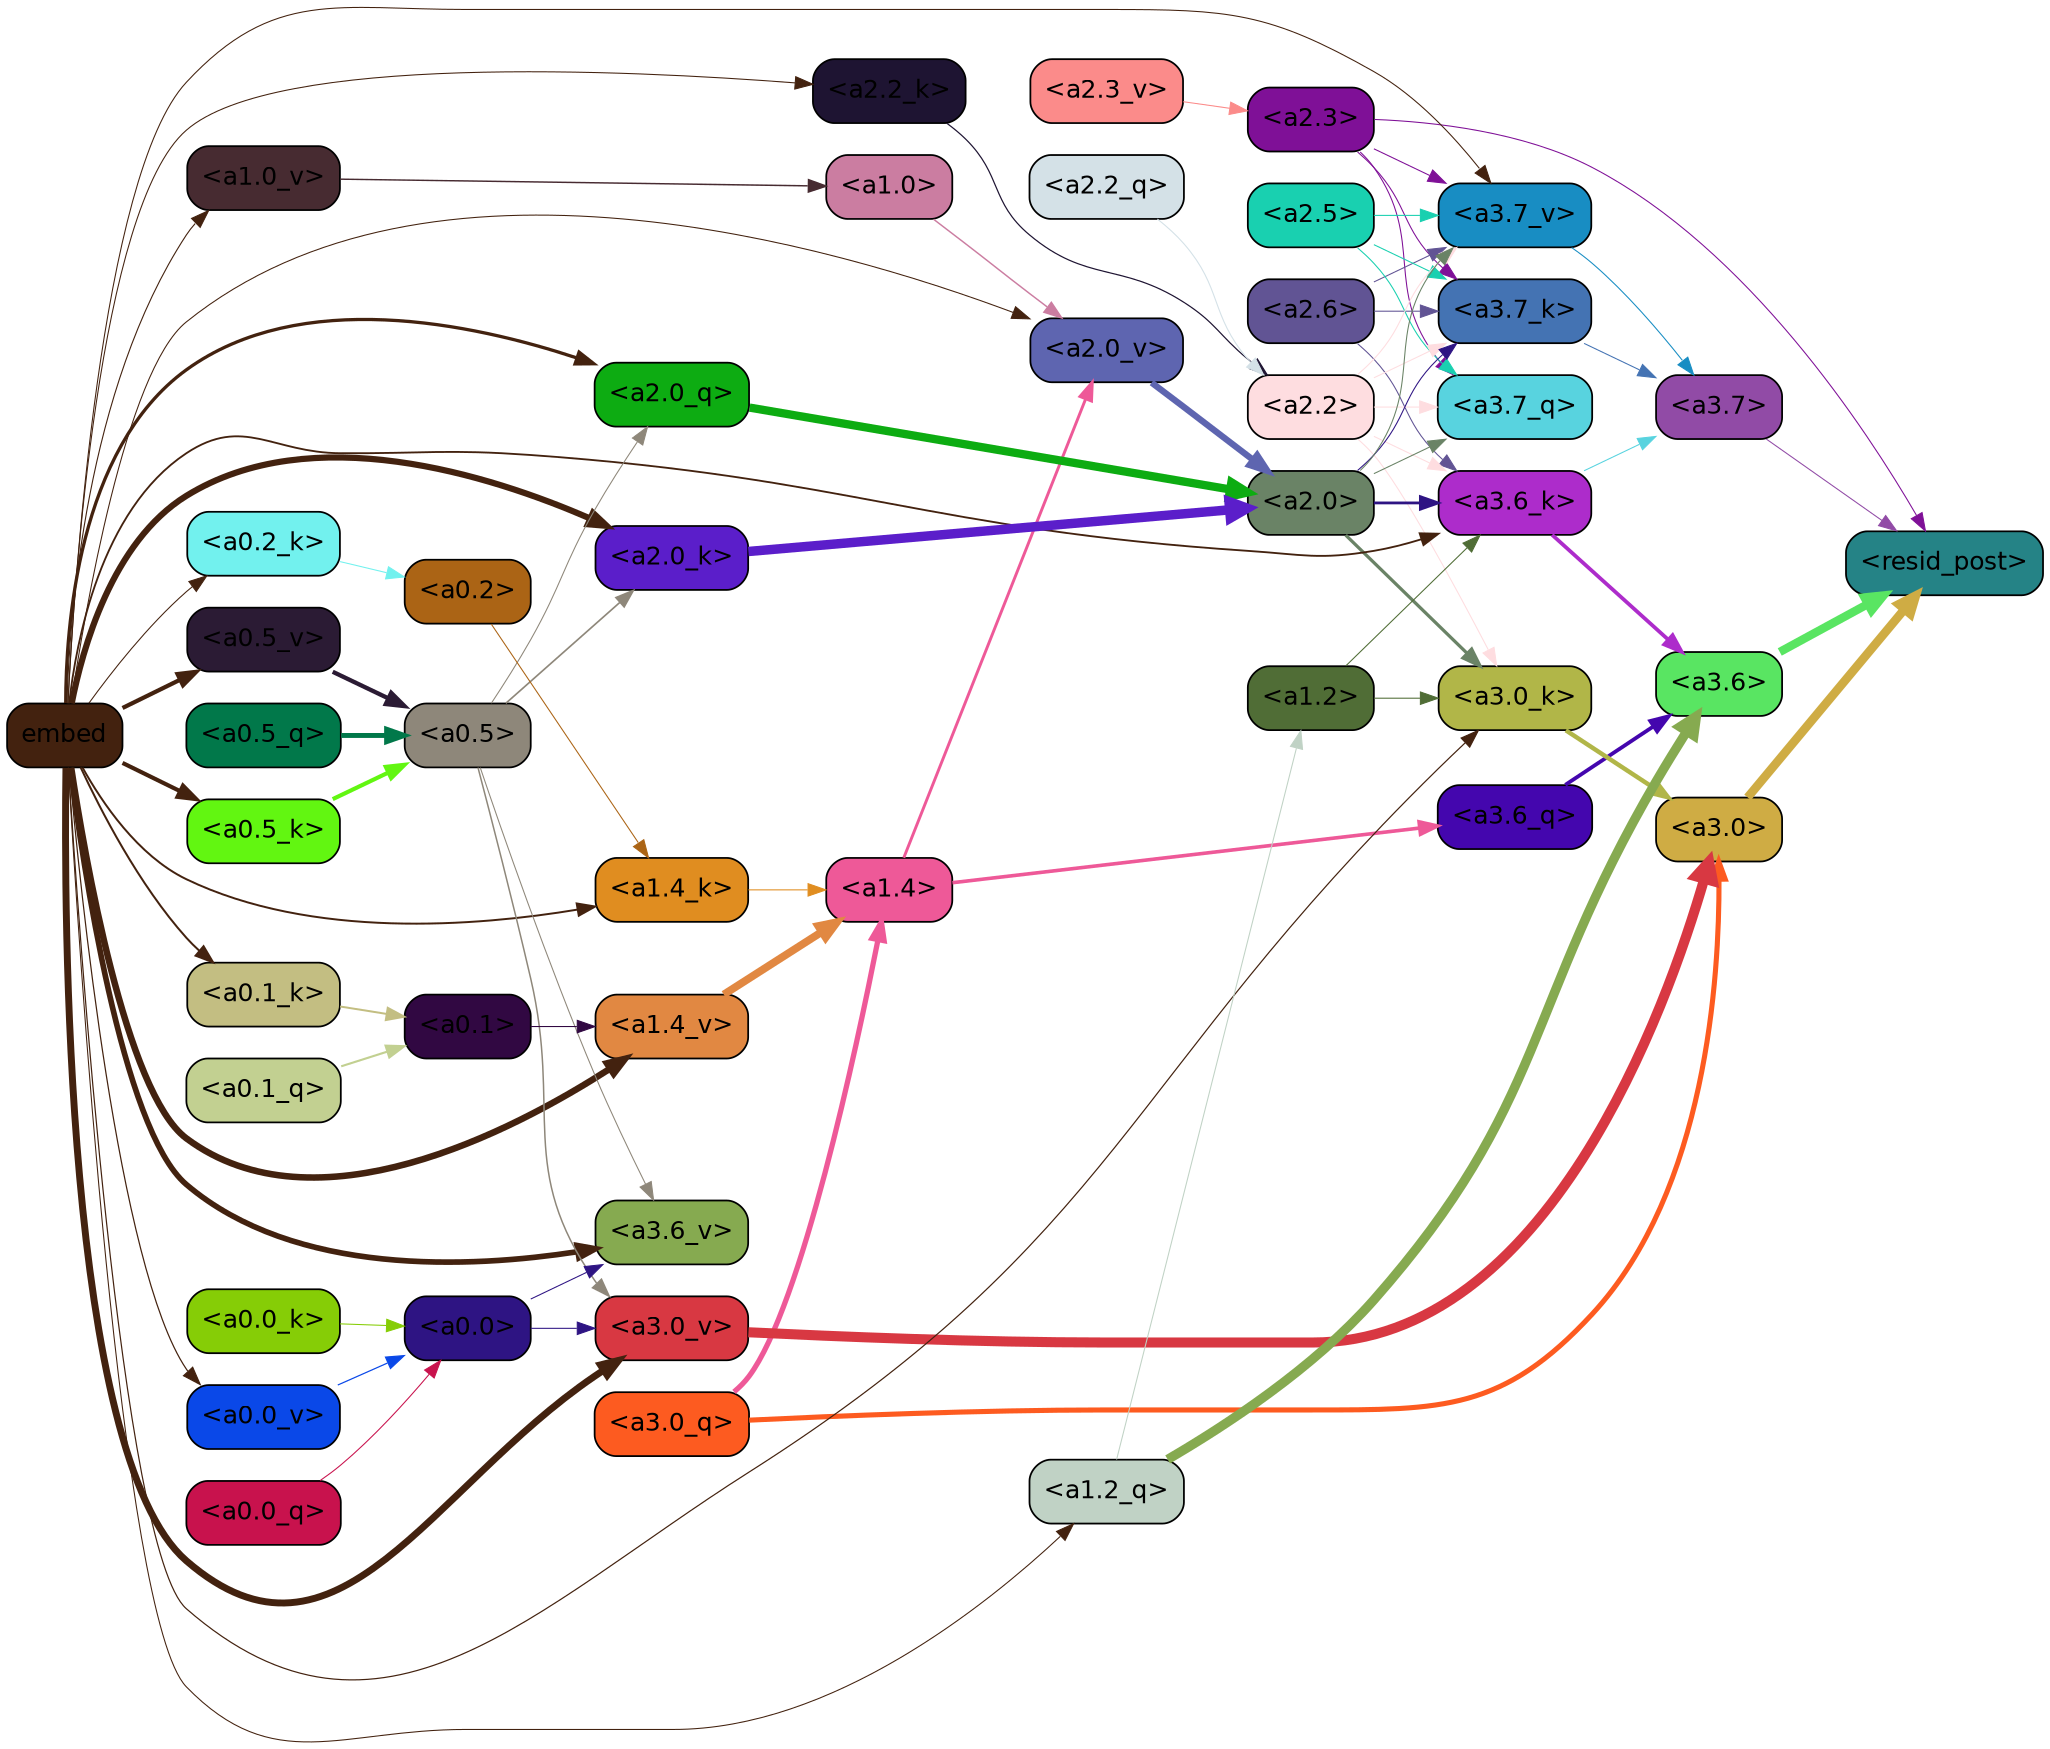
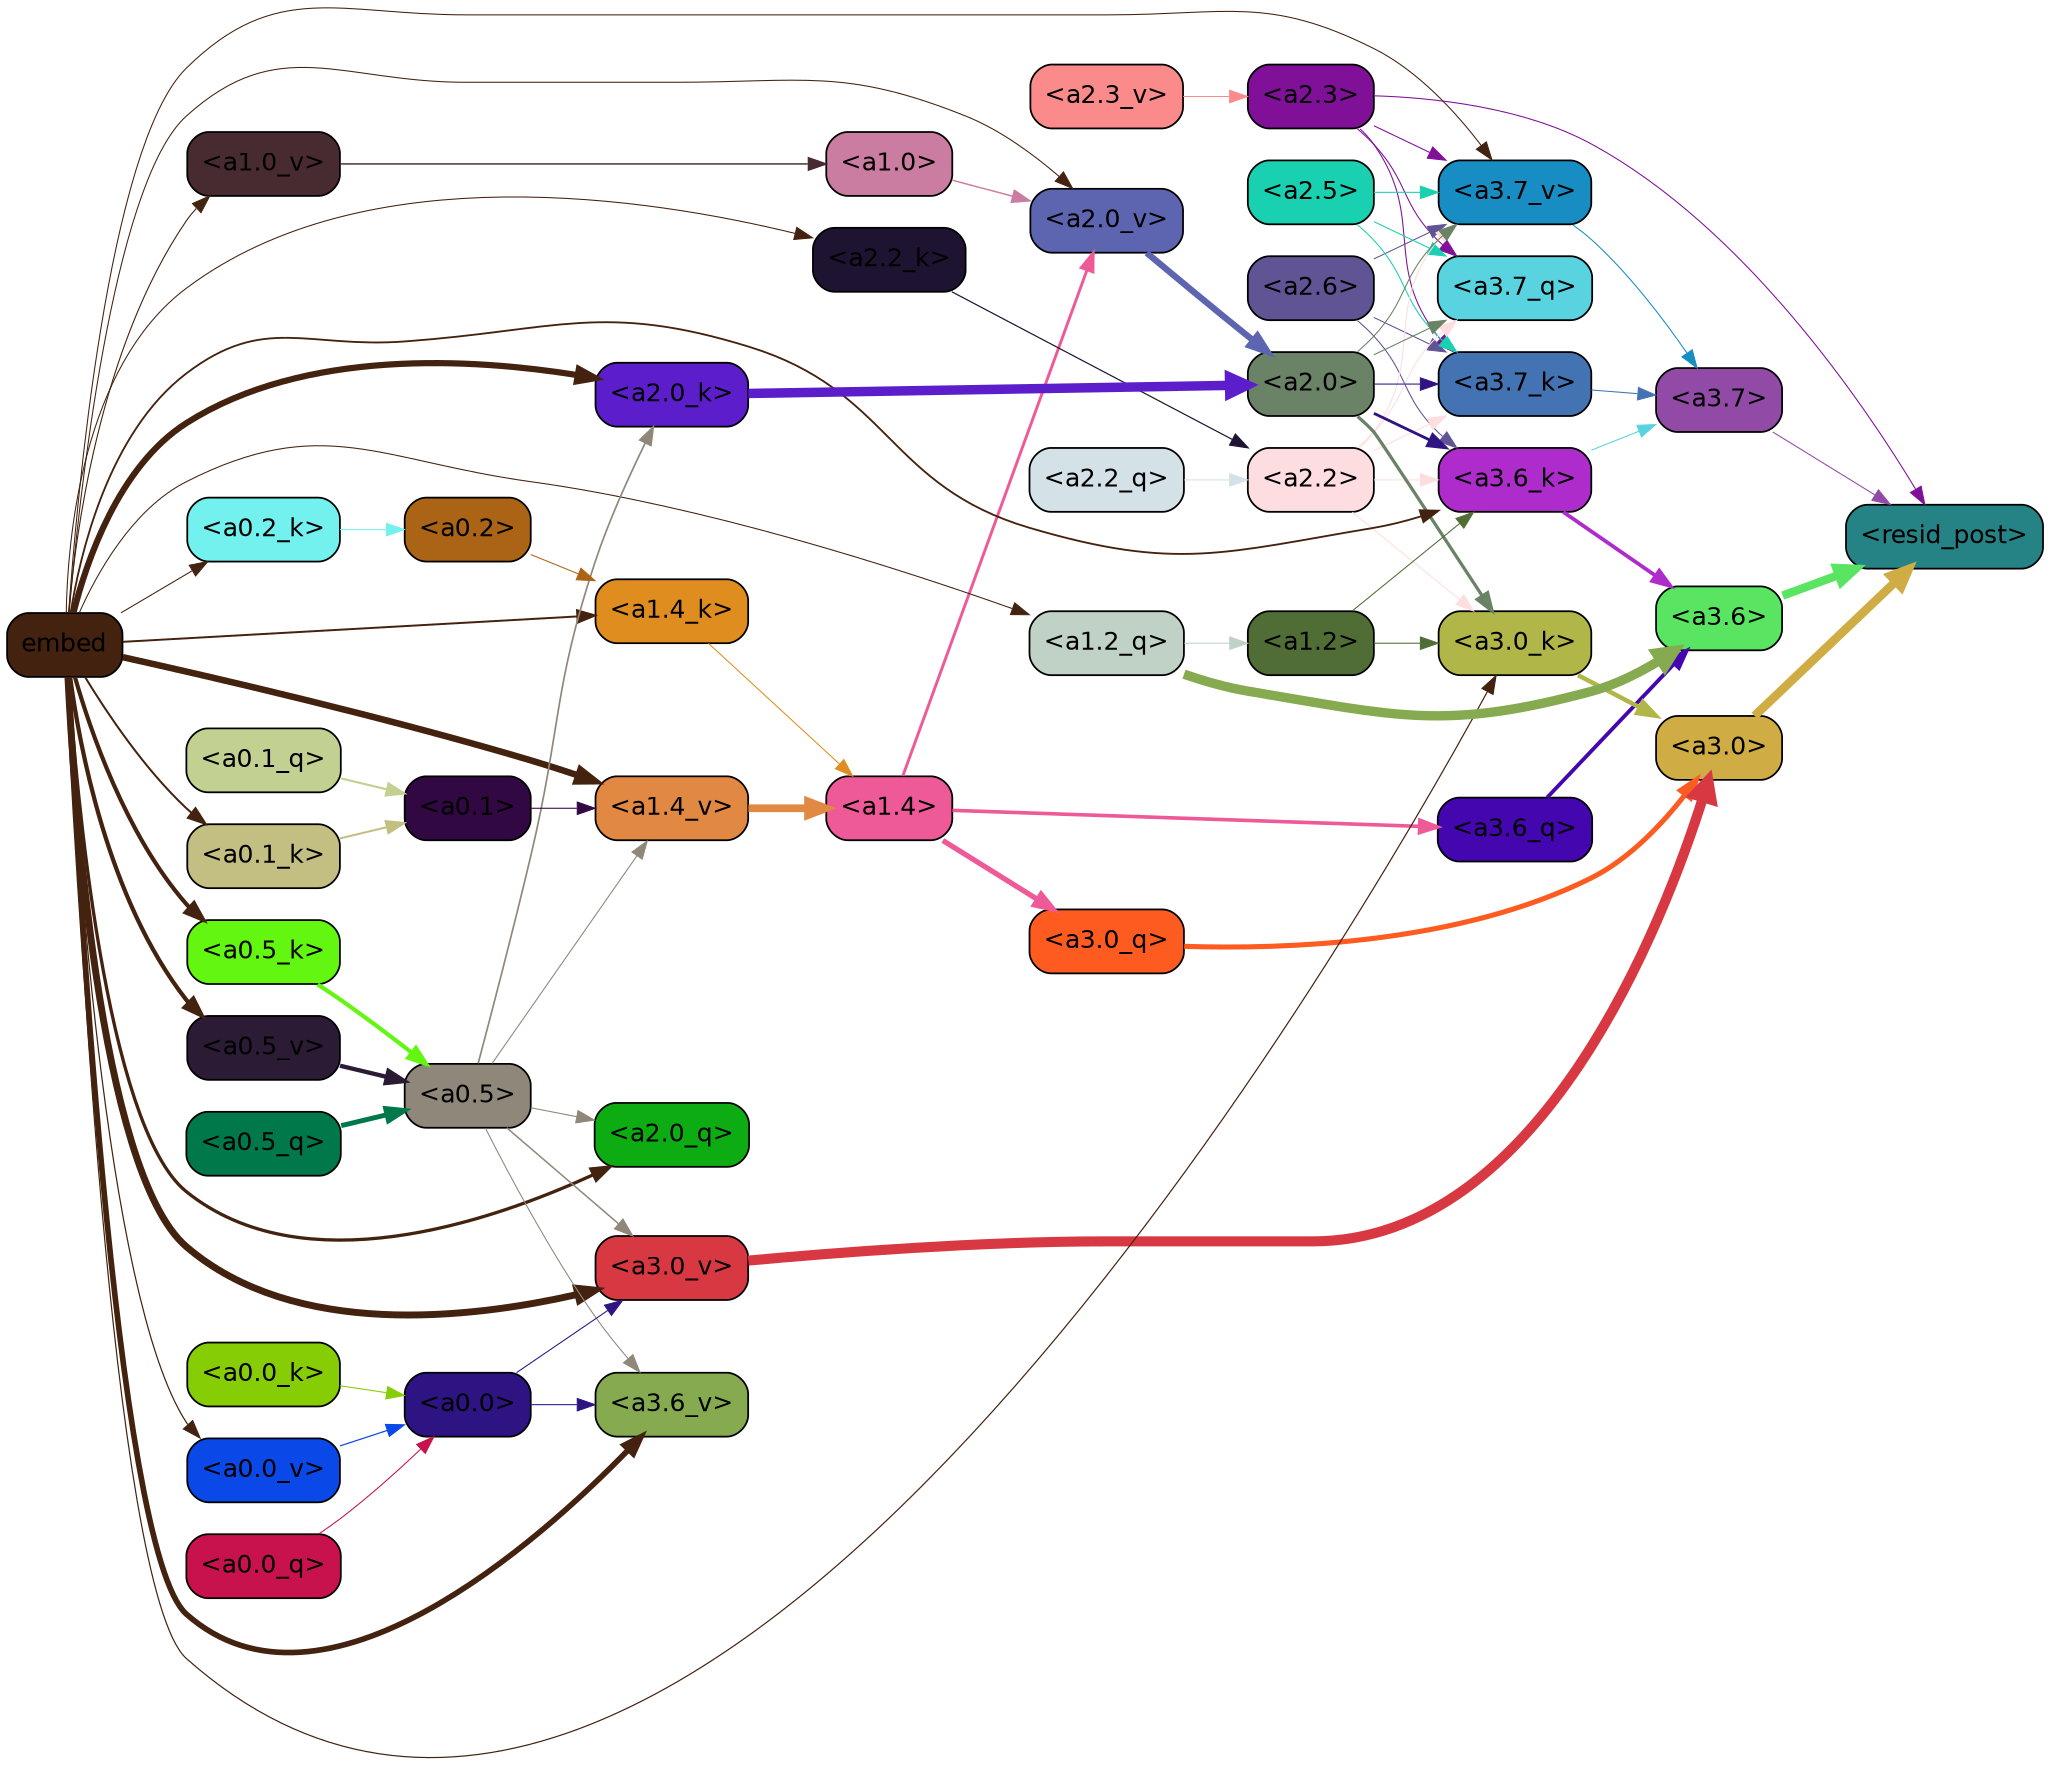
(990, 448) -> none
none -> (565, 960)
(825, 1173) -> (990, 870)
